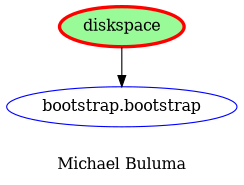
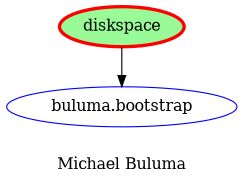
(122, 107) -> (122, 107)
